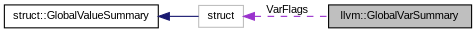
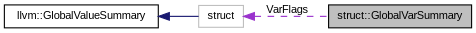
(81, 16) -> (81, 16)
(400, 16) -> (400, 16)
